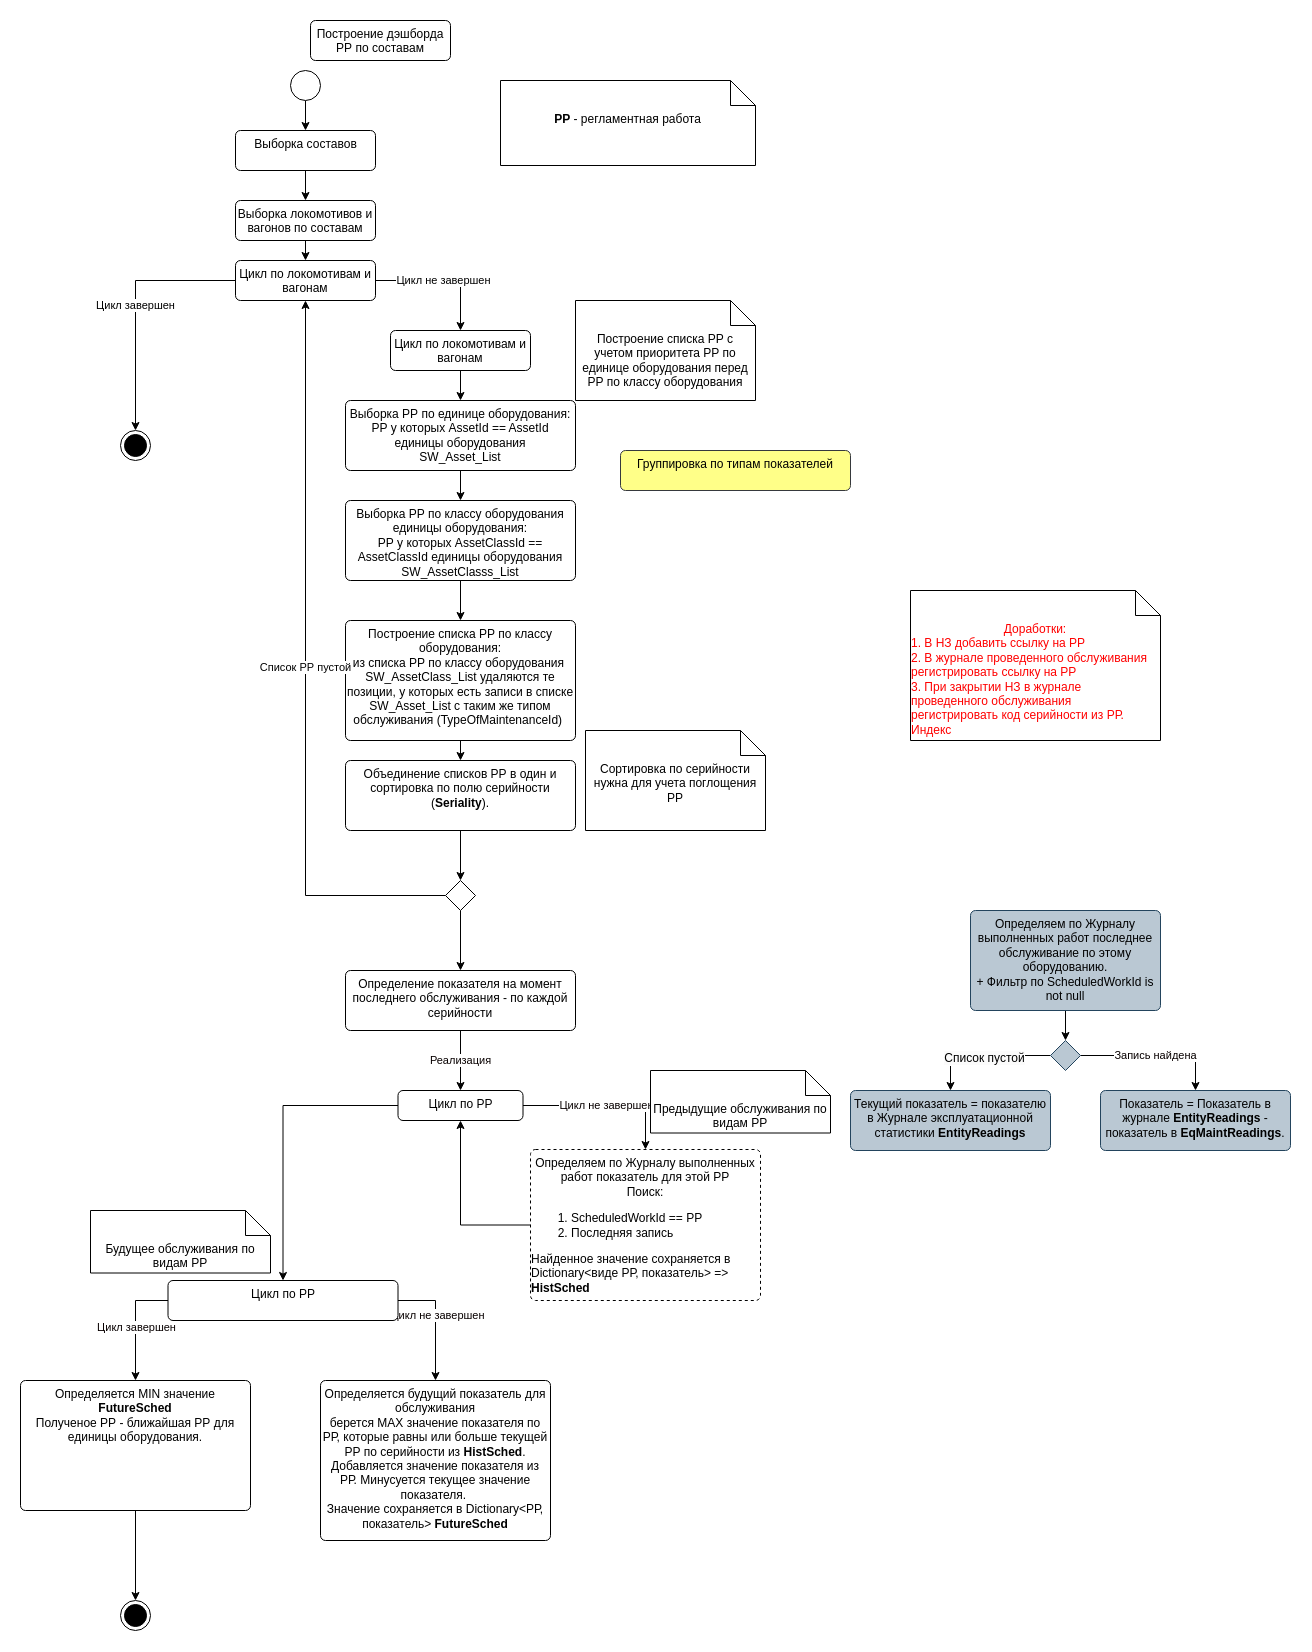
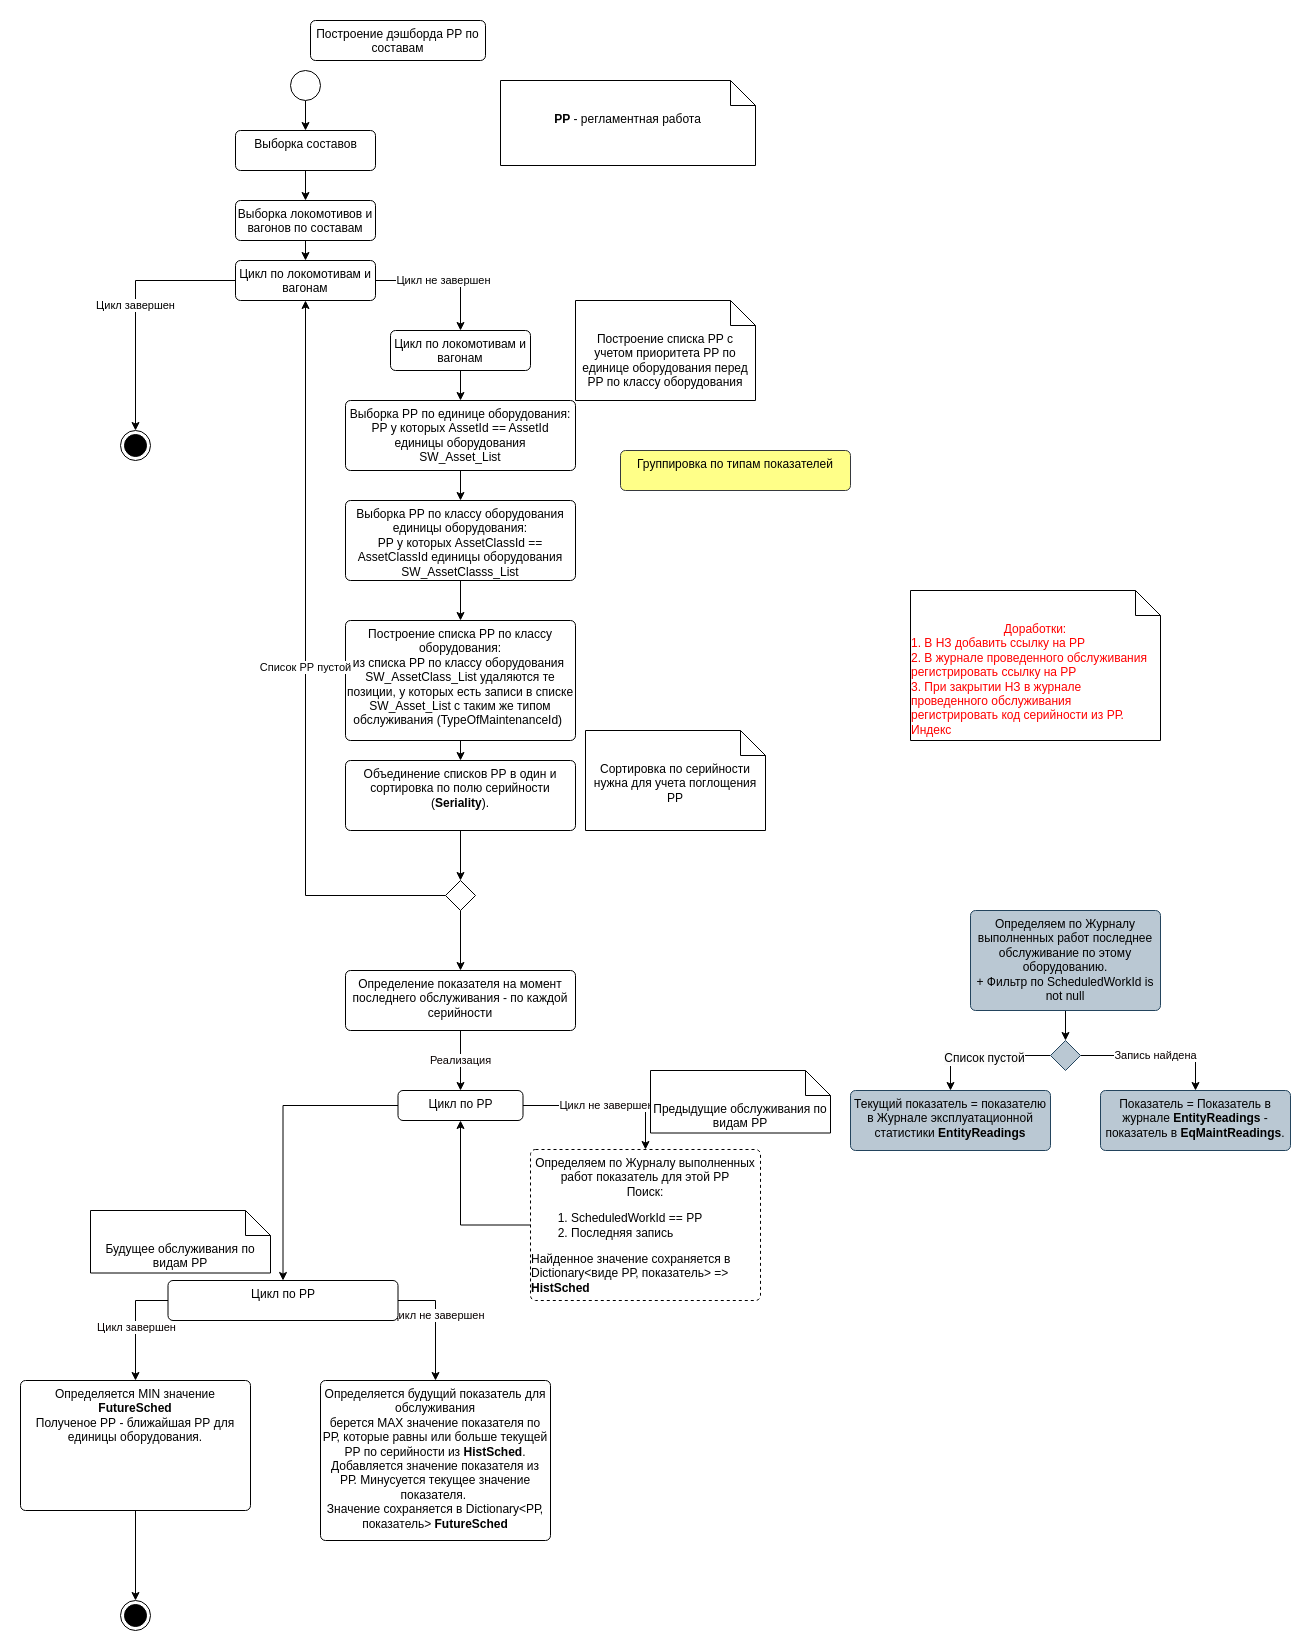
(381, 41) -> (398, 41)
